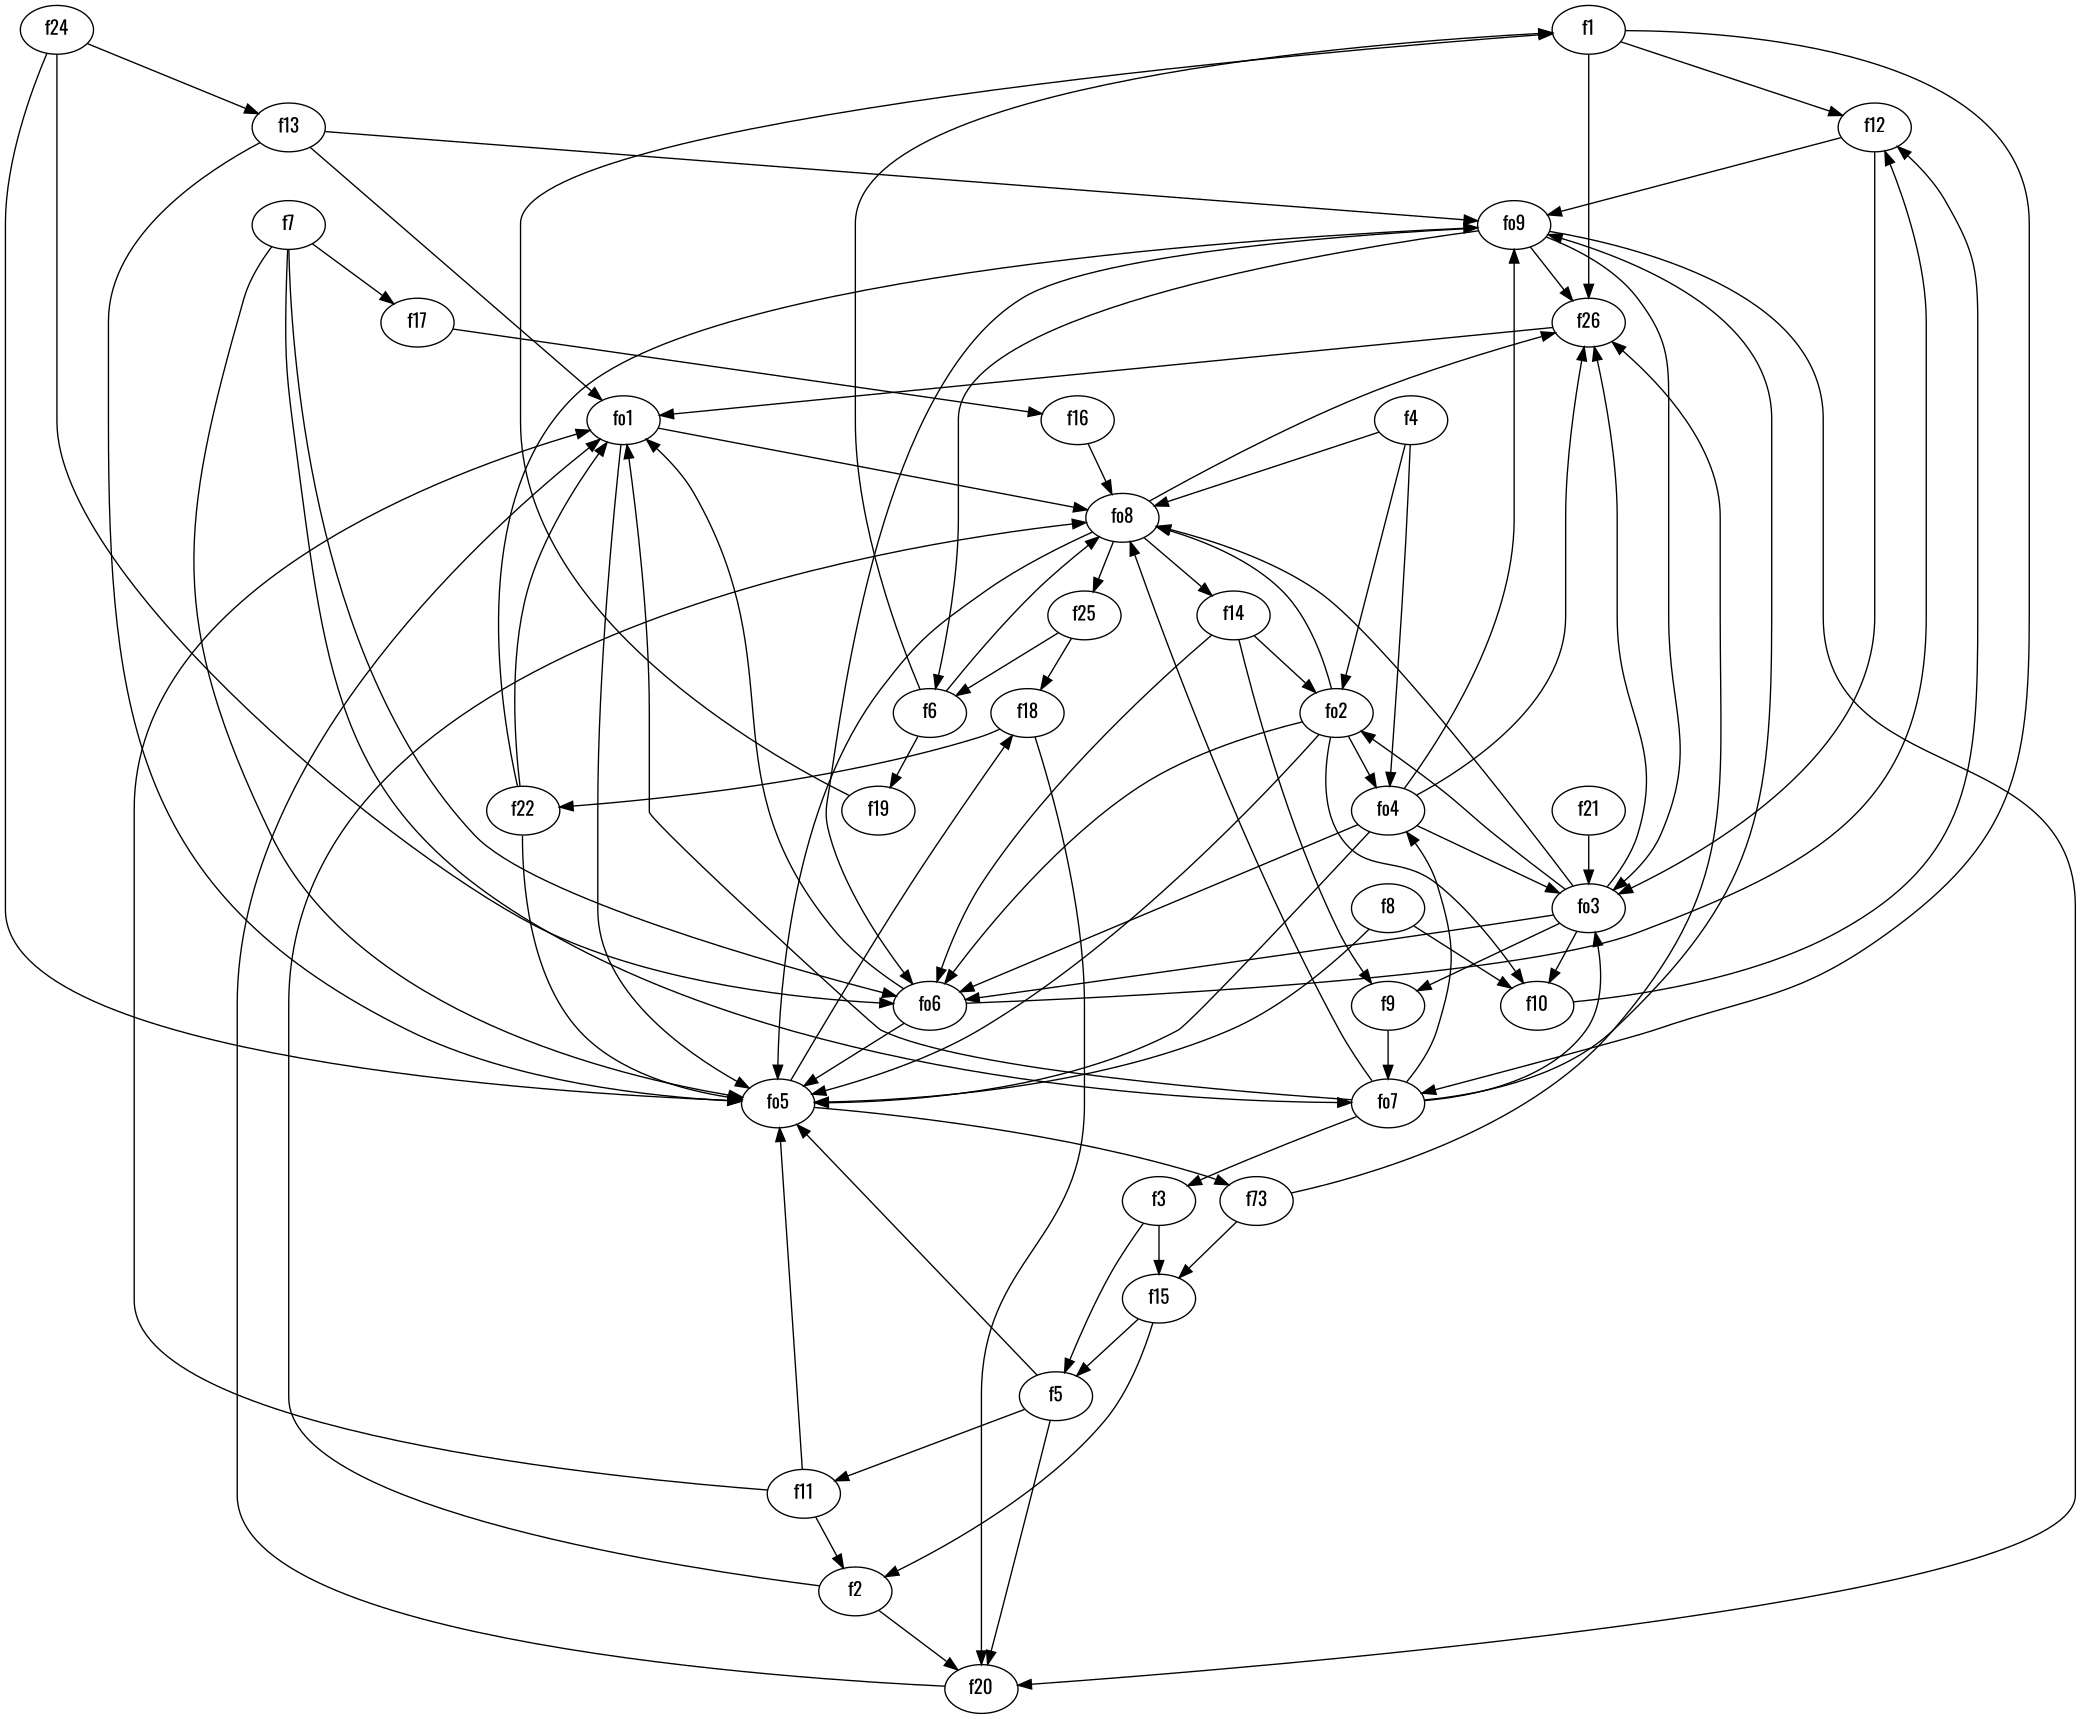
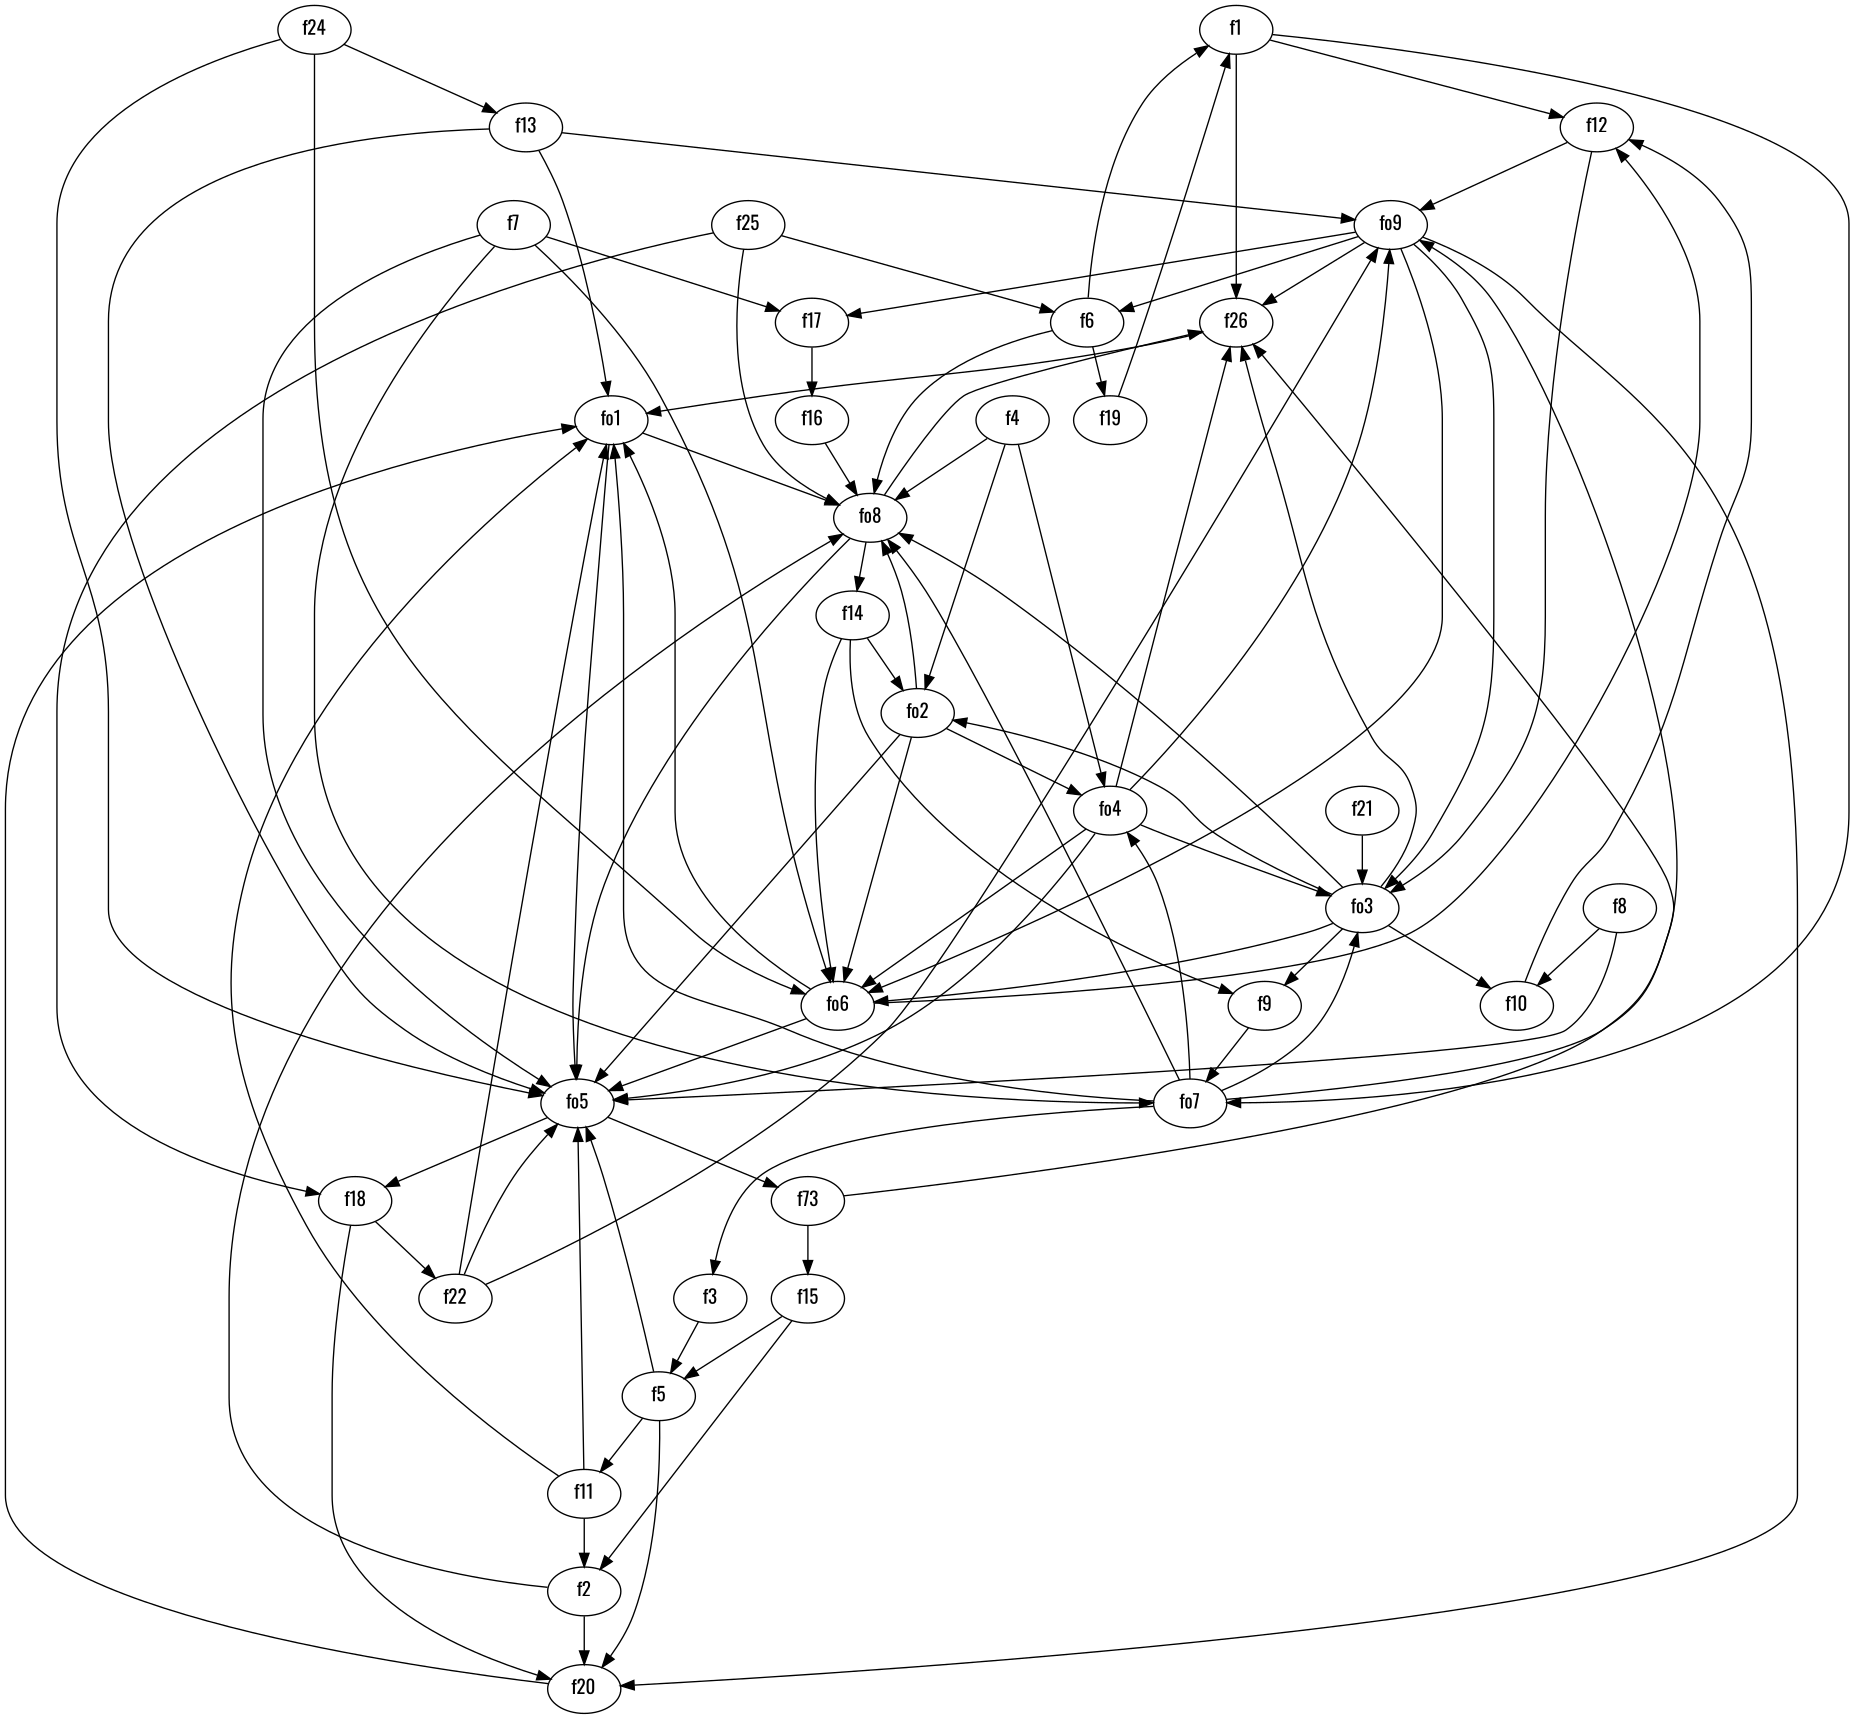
none -> (1108, 273)
(1106, 560) -> (742, 384)
(1394, 866) -> none
(1159, 1243) -> none
